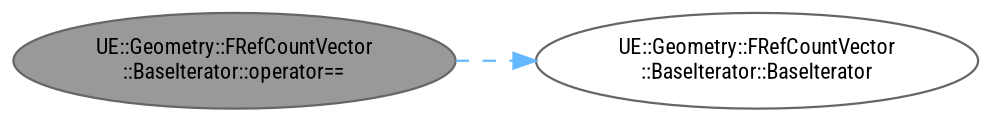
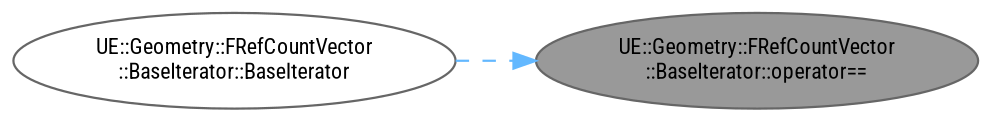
(485, 61) -> (485, 61)
